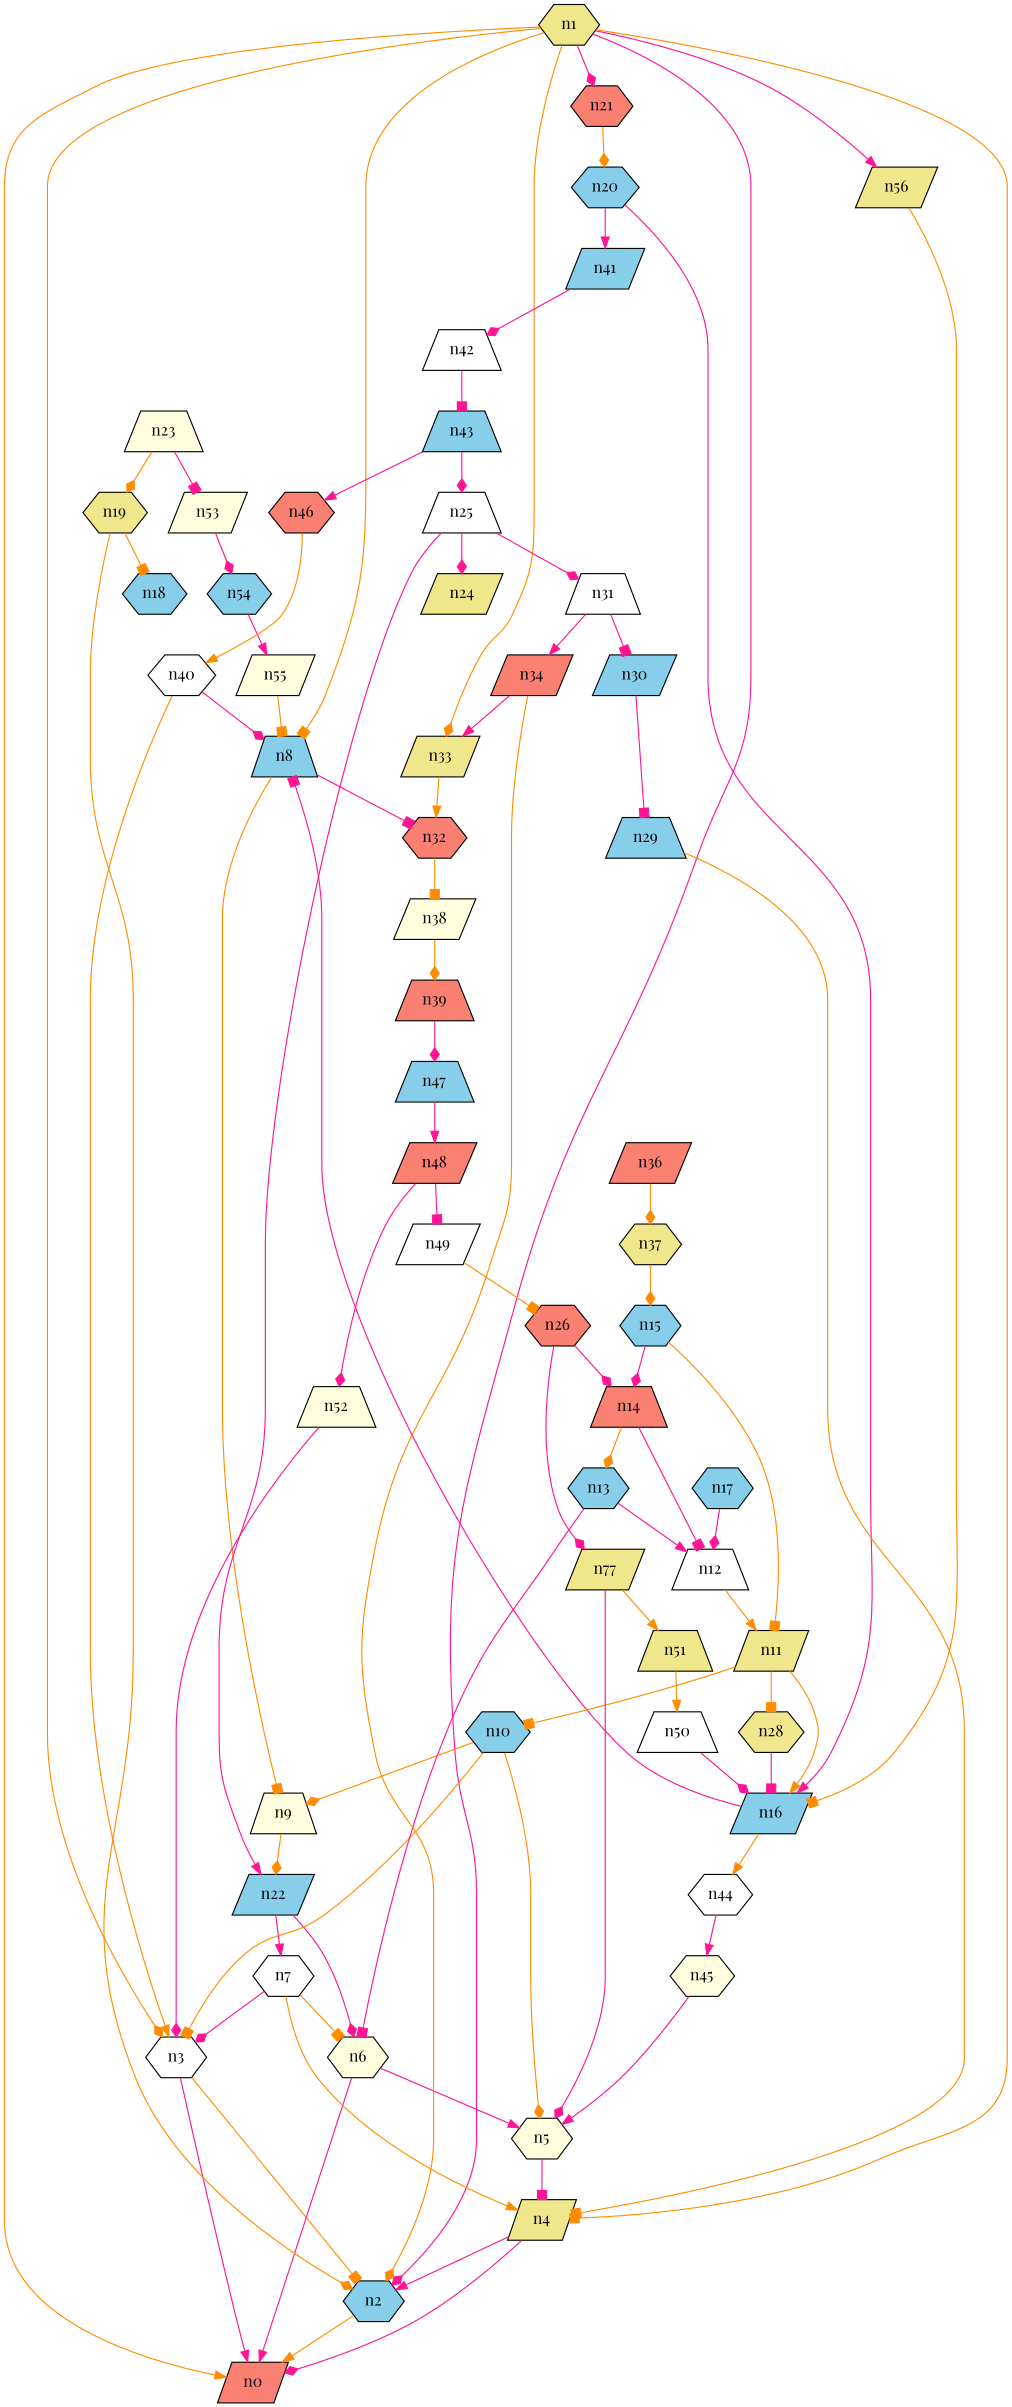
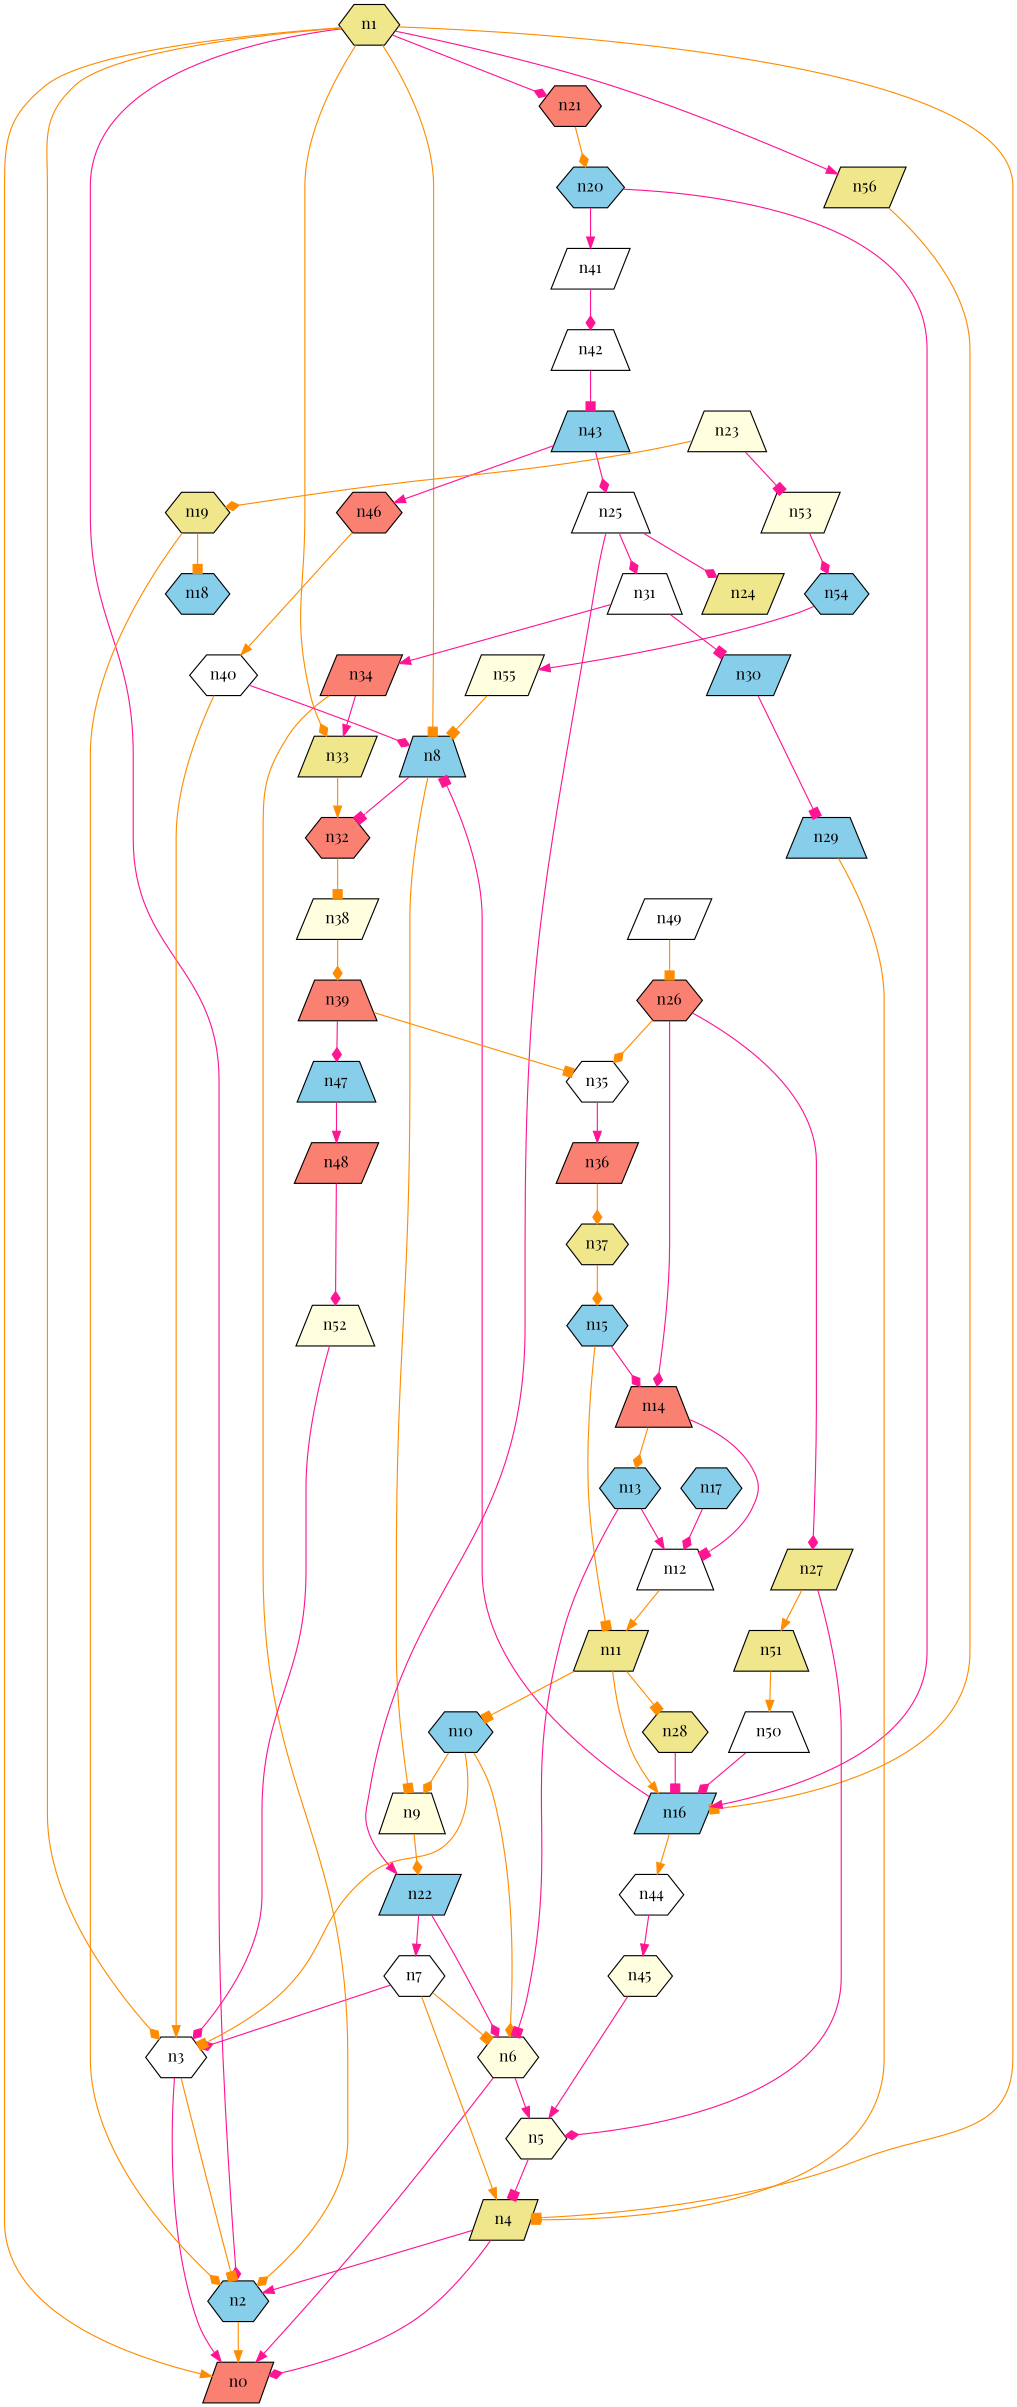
(605, 269) -> (591, 269)
none -> (597, 1082)
(436, 1198) -> none
(605, 1570) -> (812, 1570)
(531, 1927) -> (508, 1885)
